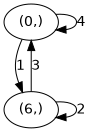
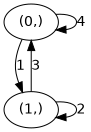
(31, 110) -> (31, 110)
